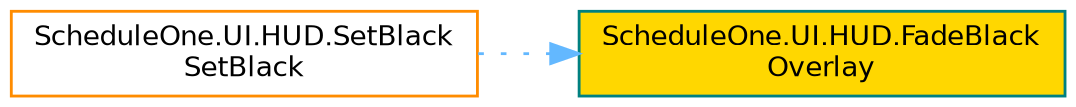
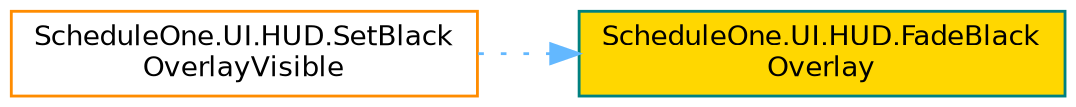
(244, 54) -> (244, 54)
